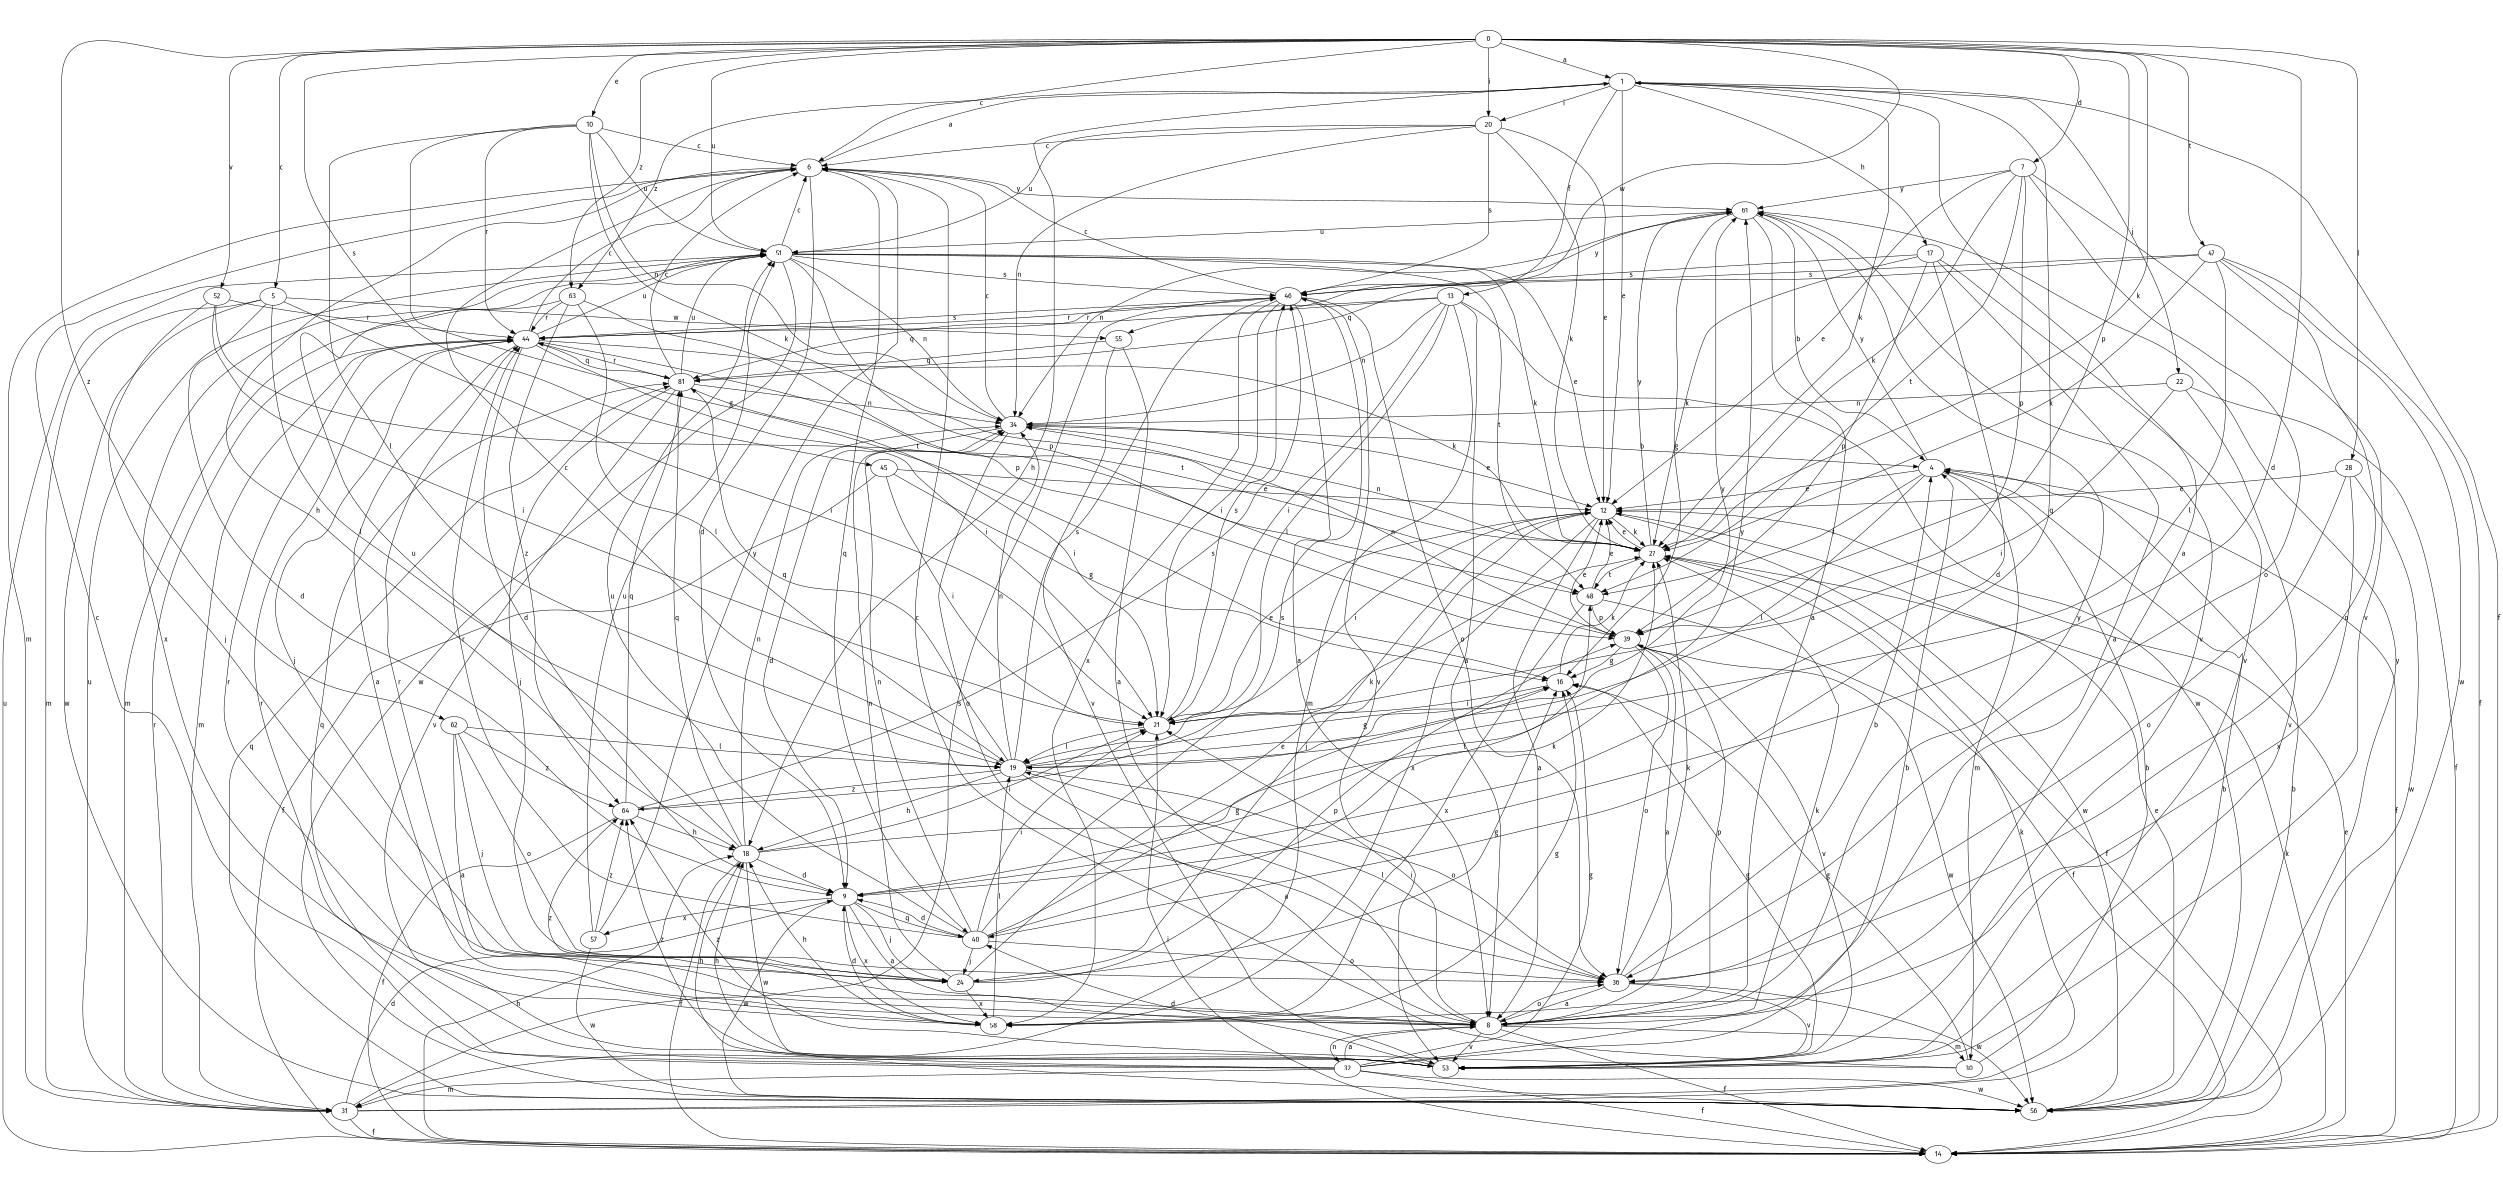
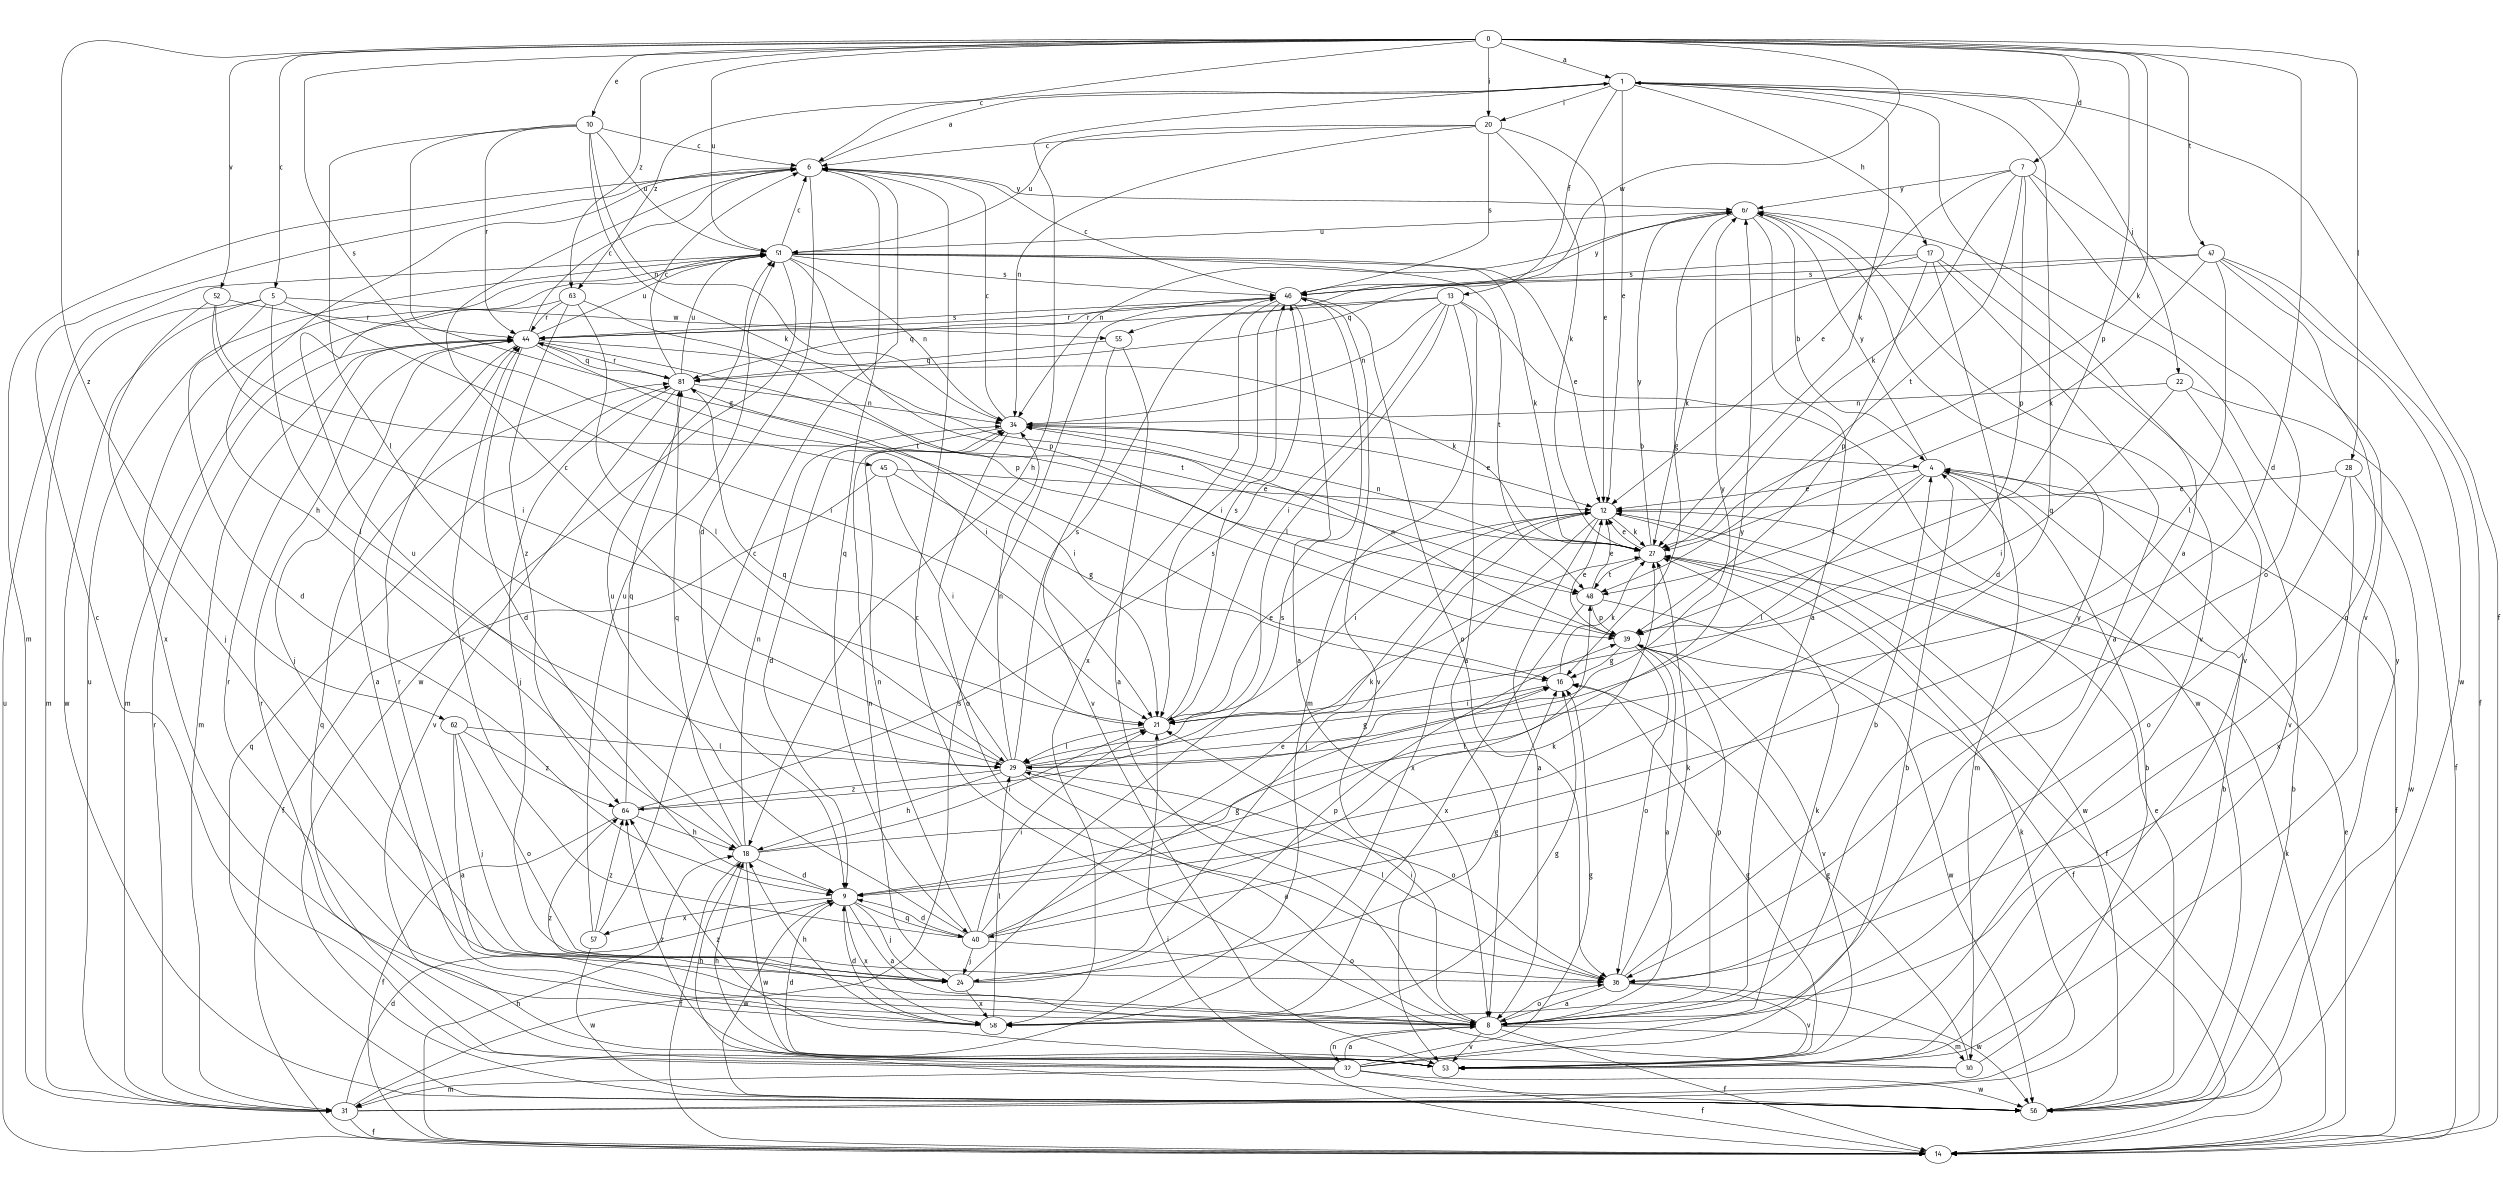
(1745, 211) -> (1745, 211)
(755, 554) -> (755, 554)
(1013, 768) -> (1013, 768)
(1277, 1027) -> (1033, 1059)
